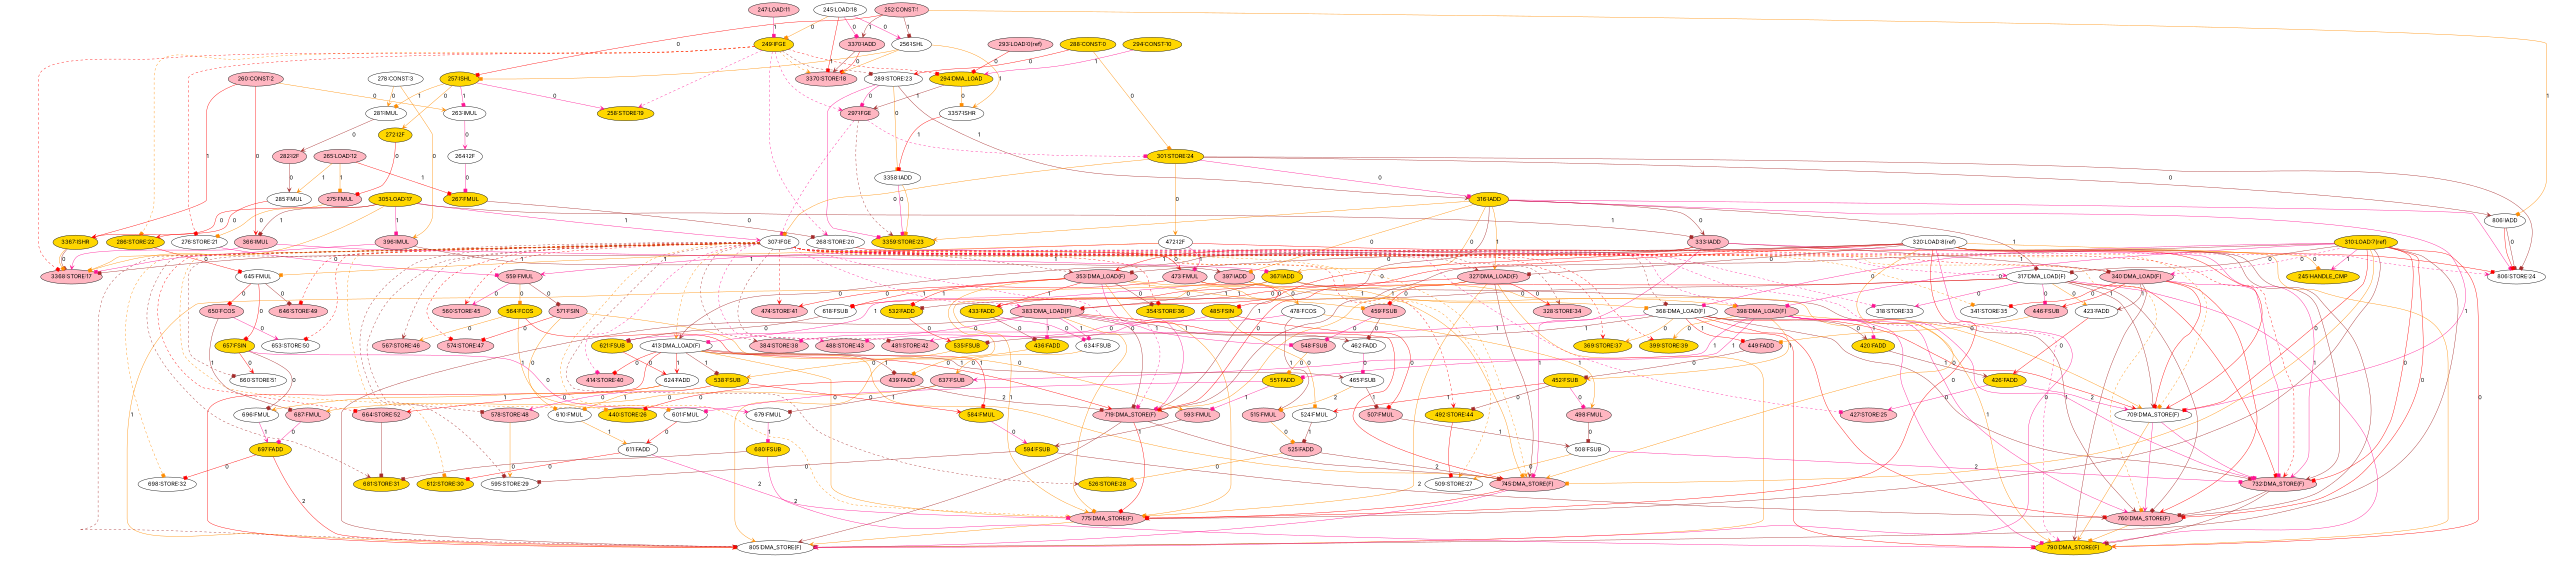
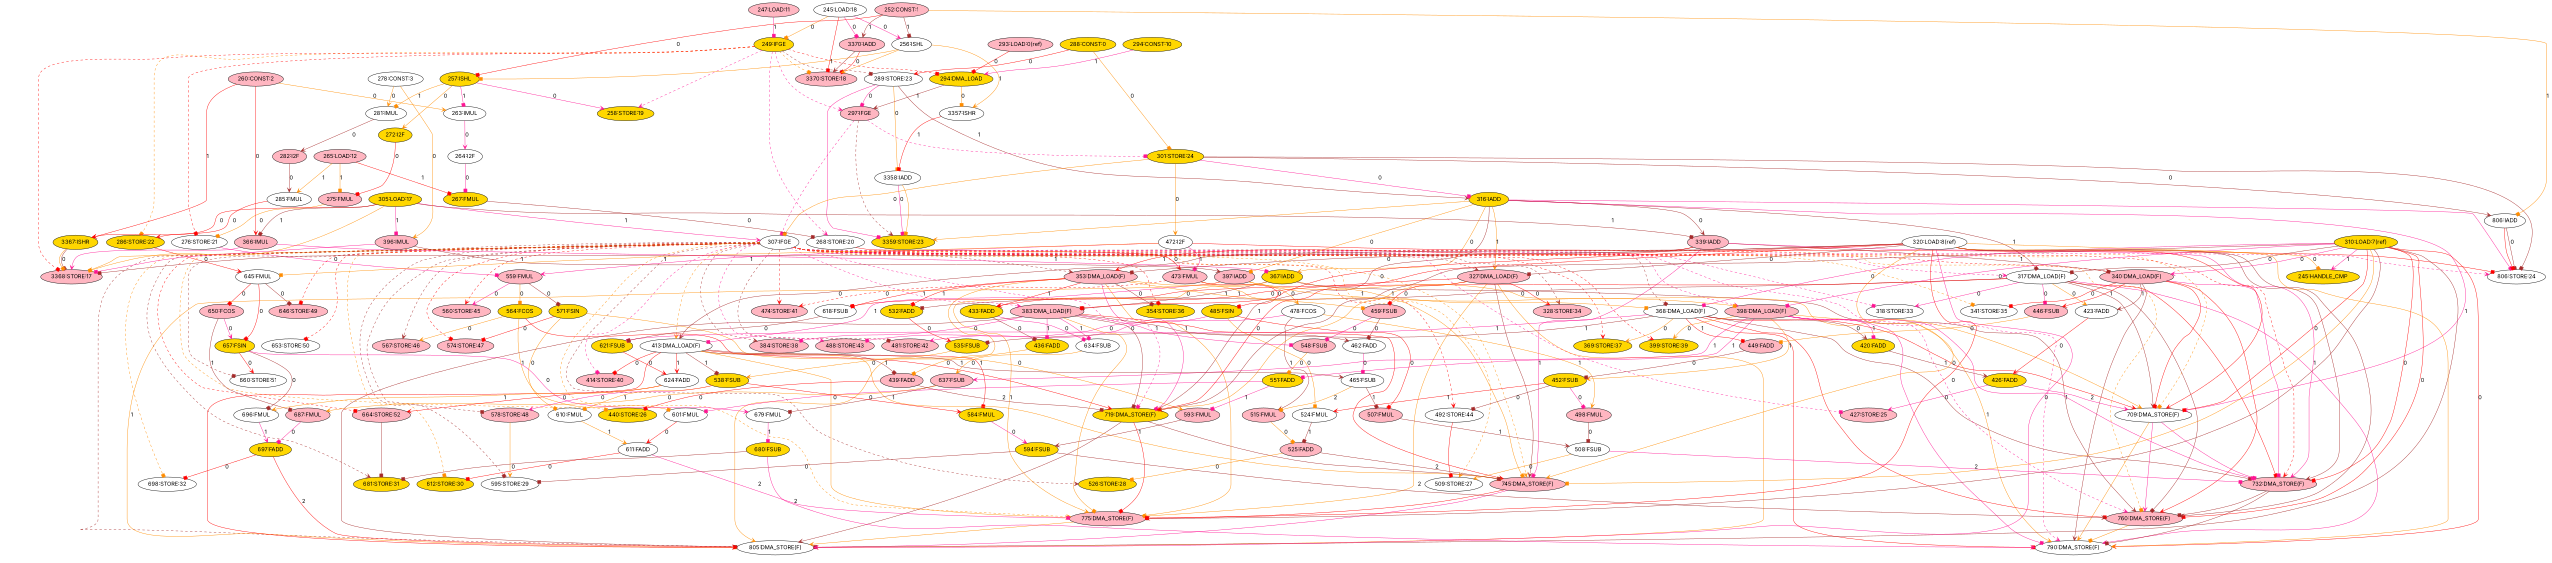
(791, 62) -> (791, 62)
(1708, 242) -> (1708, 242)
(1553, 259) -> (1553, 259)
(215, 265) -> (215, 265)
(2260, 265) -> (2260, 265)
(1011, 287) -> (1011, 287)
(568, 311) -> (568, 311)
(251, 326) -> (227, 327)
(1953, 397) -> (1953, 397)
(1130, 415) -> (1130, 415)
(1454, 415) -> (1454, 415)
(2074, 548) -> (2074, 548)
